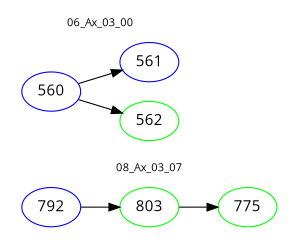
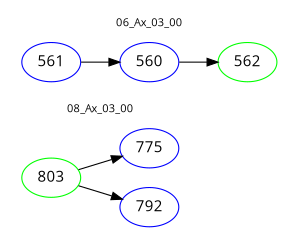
(95, 78) -> (95, 62)
(149, 168) -> (100, 110)
(95, 207) -> (95, 191)
(247, 207) -> (149, 148)
